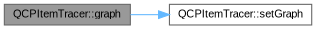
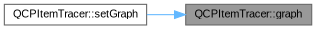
(144, 15) -> (161, 15)
